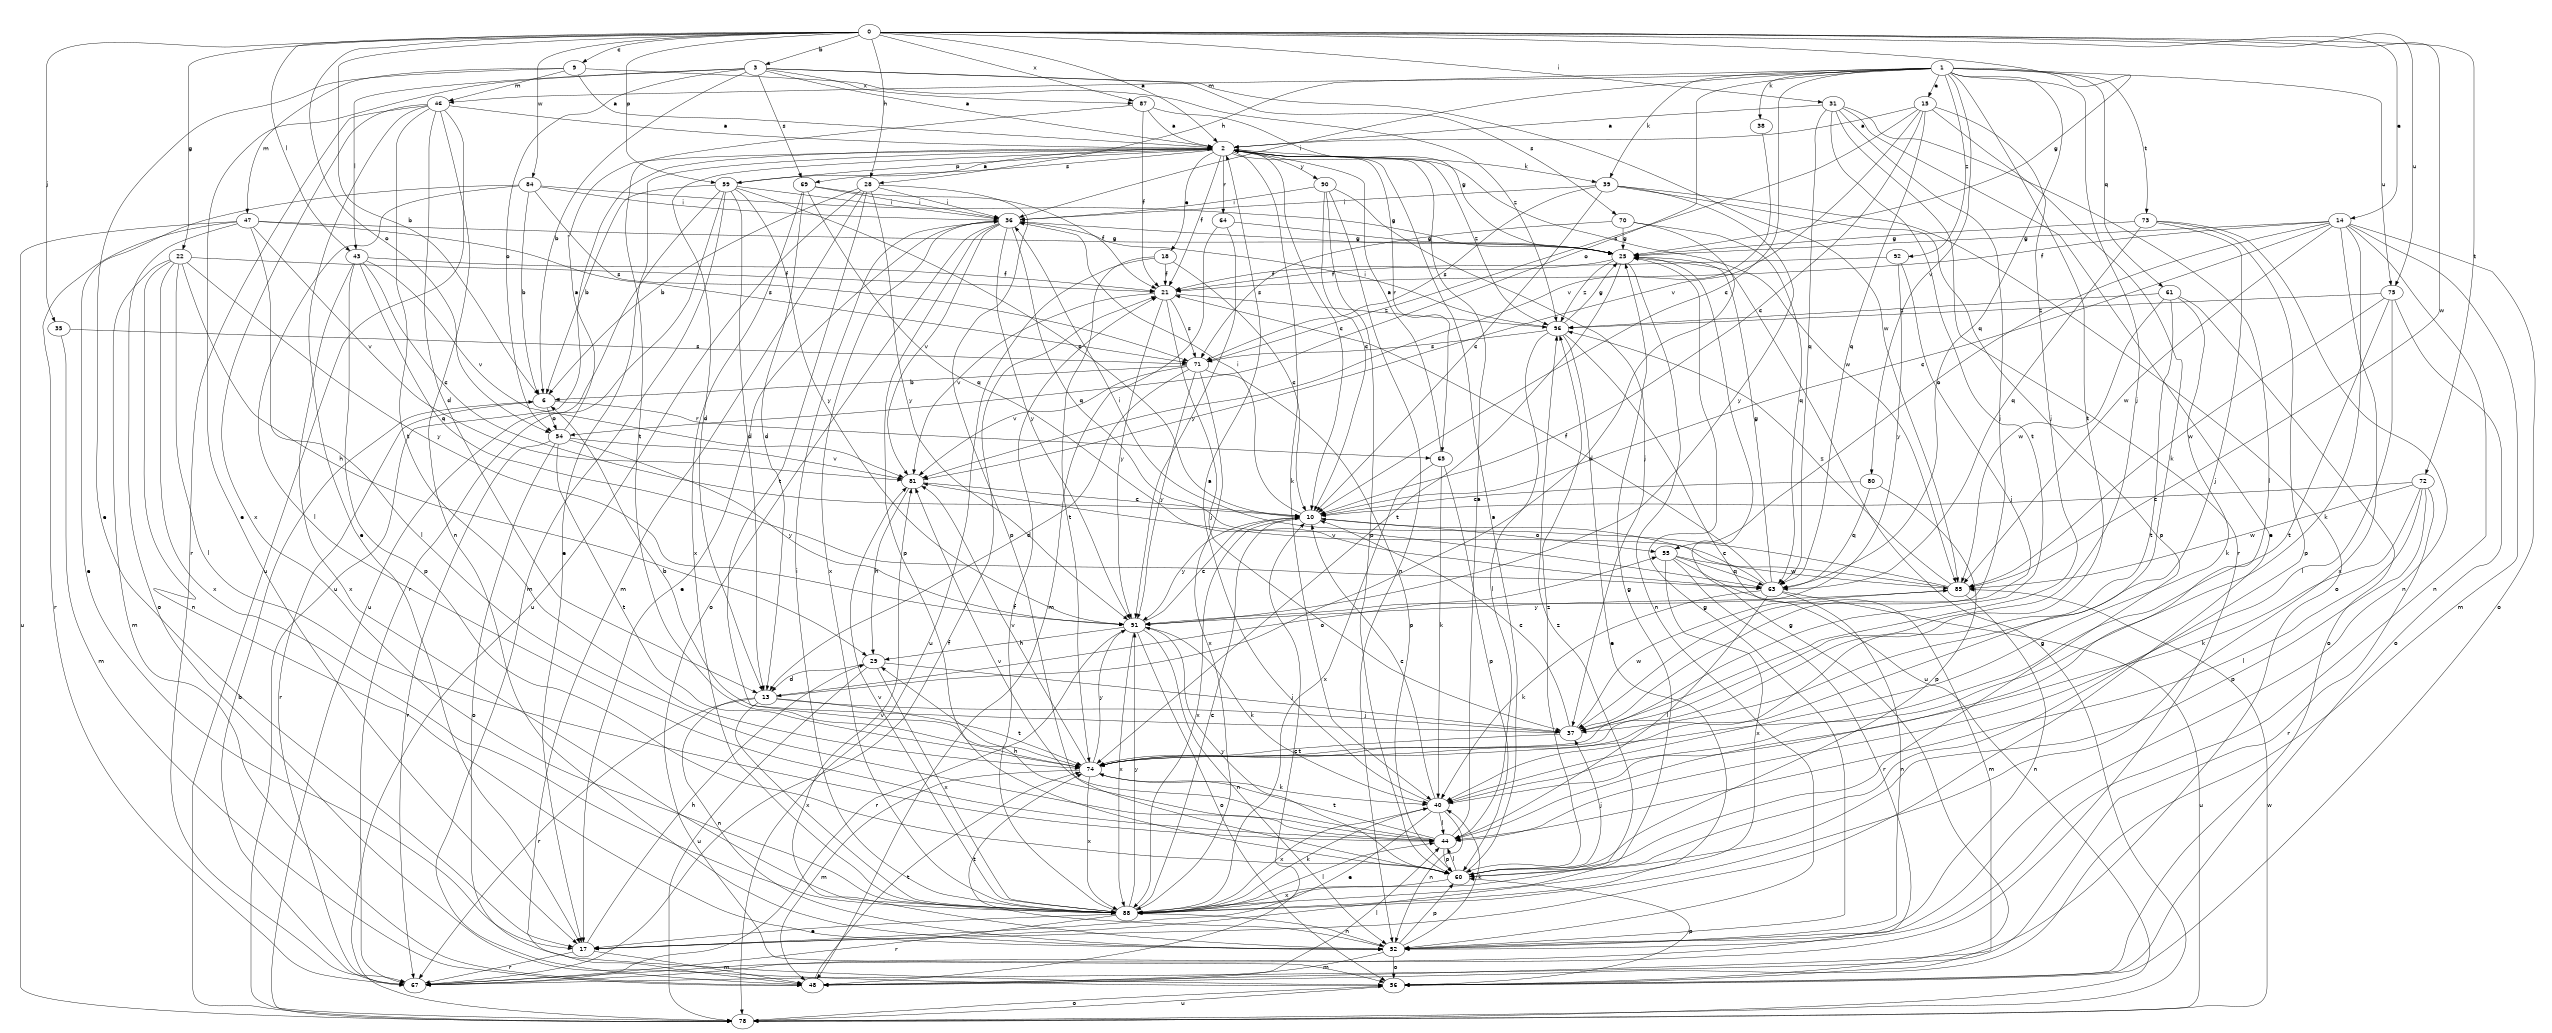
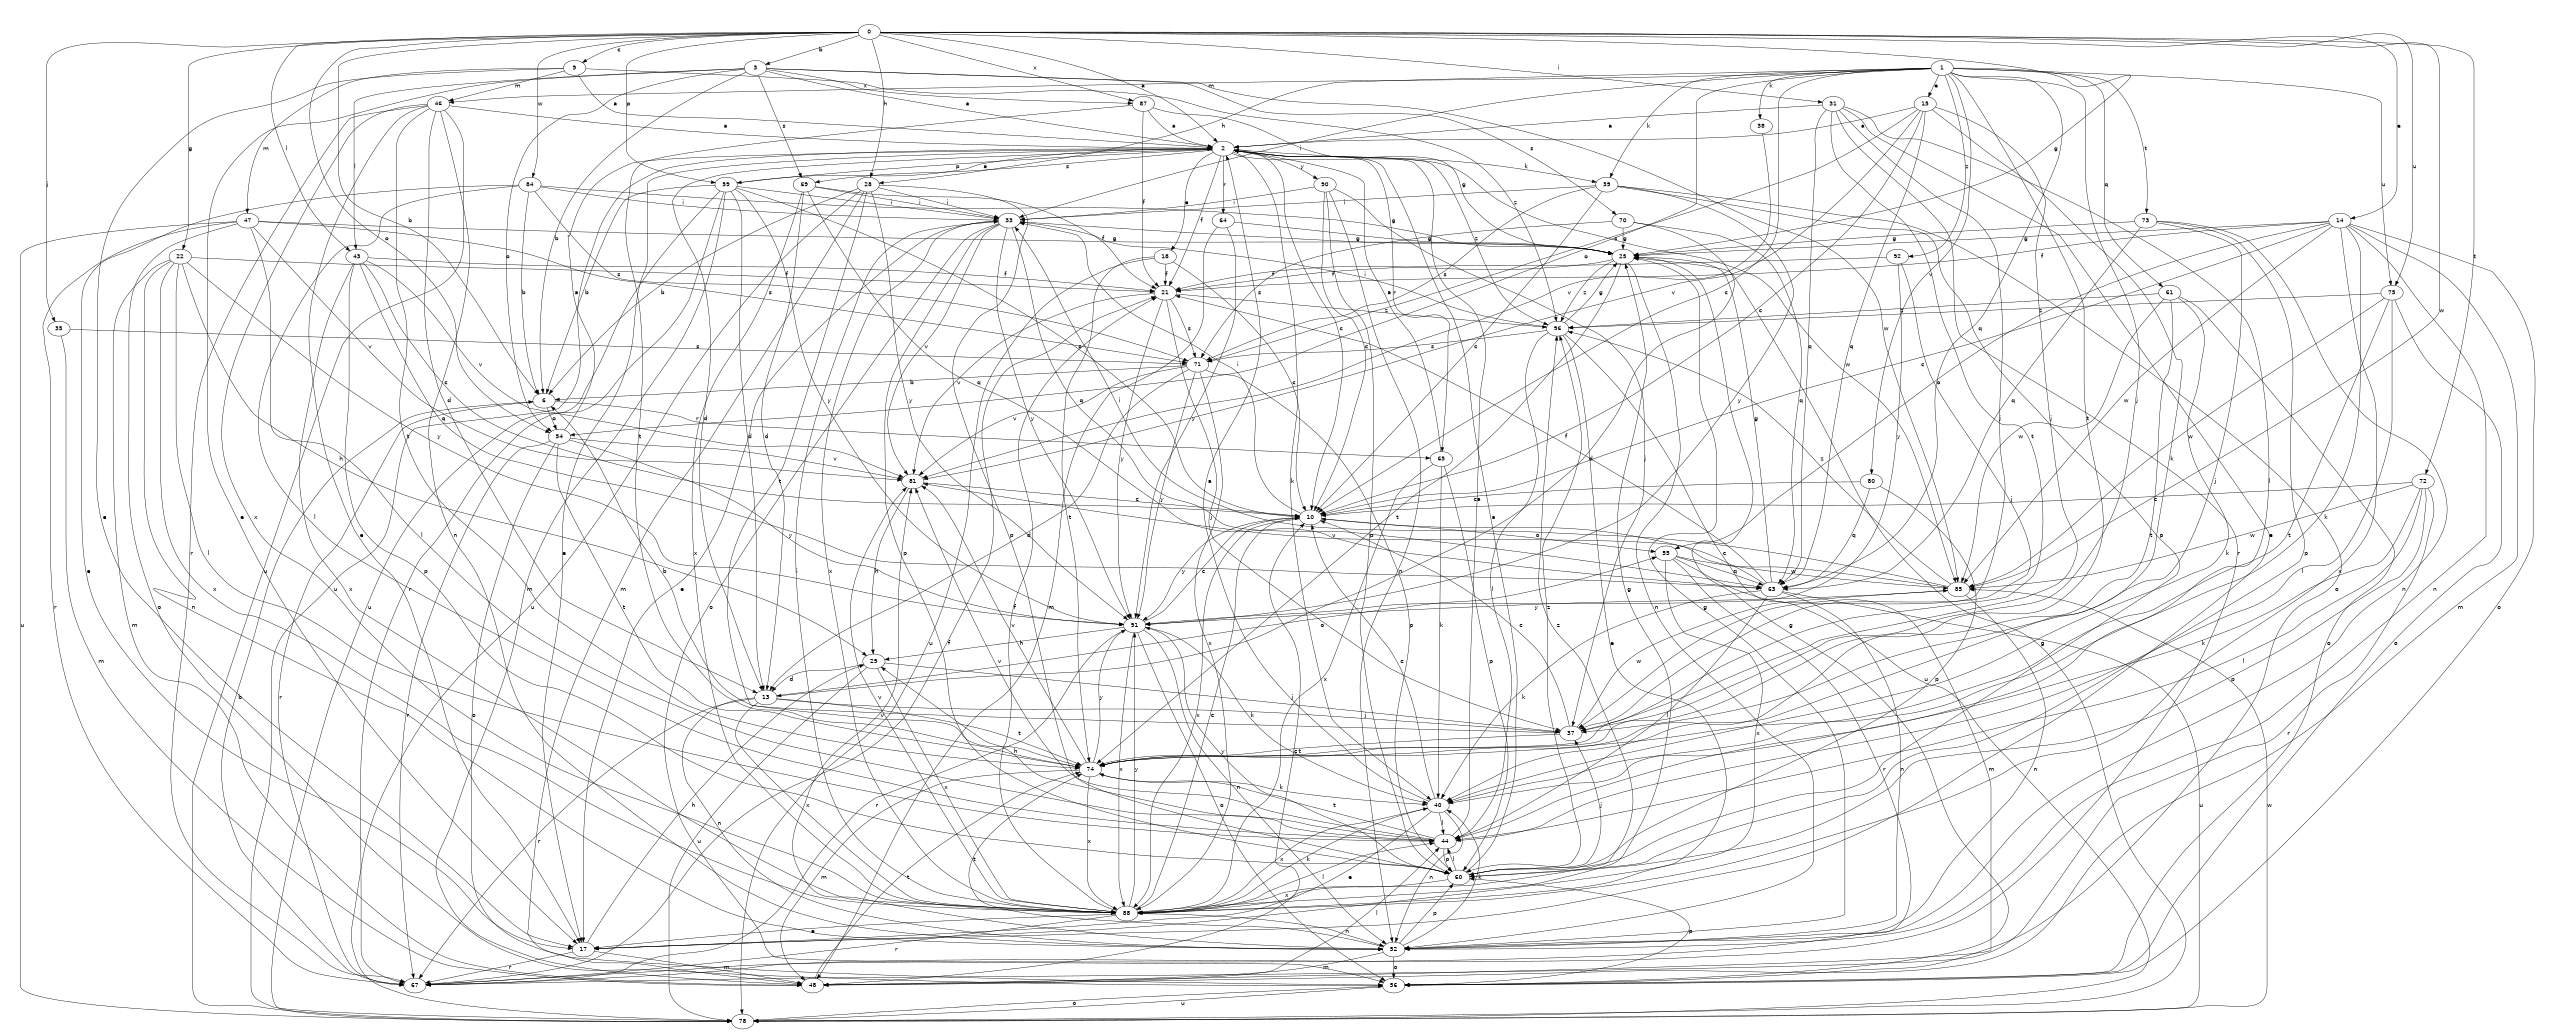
(1009, 221) -> (1009, 221)
